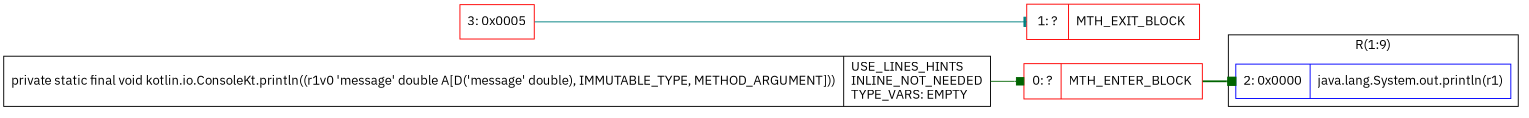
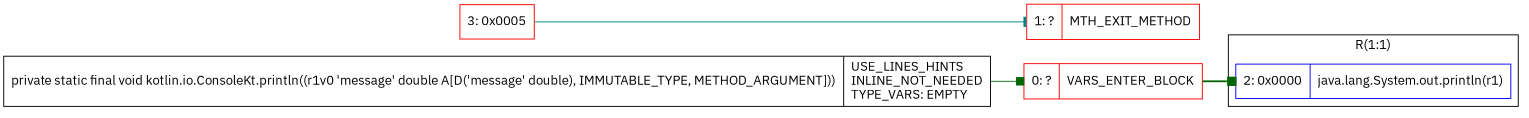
(1131, 21) -> (1131, 21)
(1373, 46) -> (1373, 46)
(1130, 81) -> (1131, 81)
